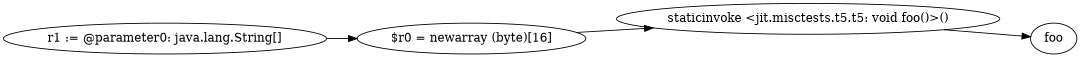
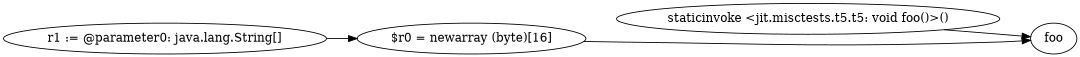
(610, 30) -> (803, 45)
